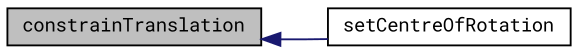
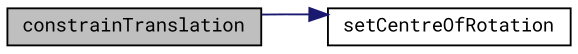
(304, 39) -> (285, 14)
